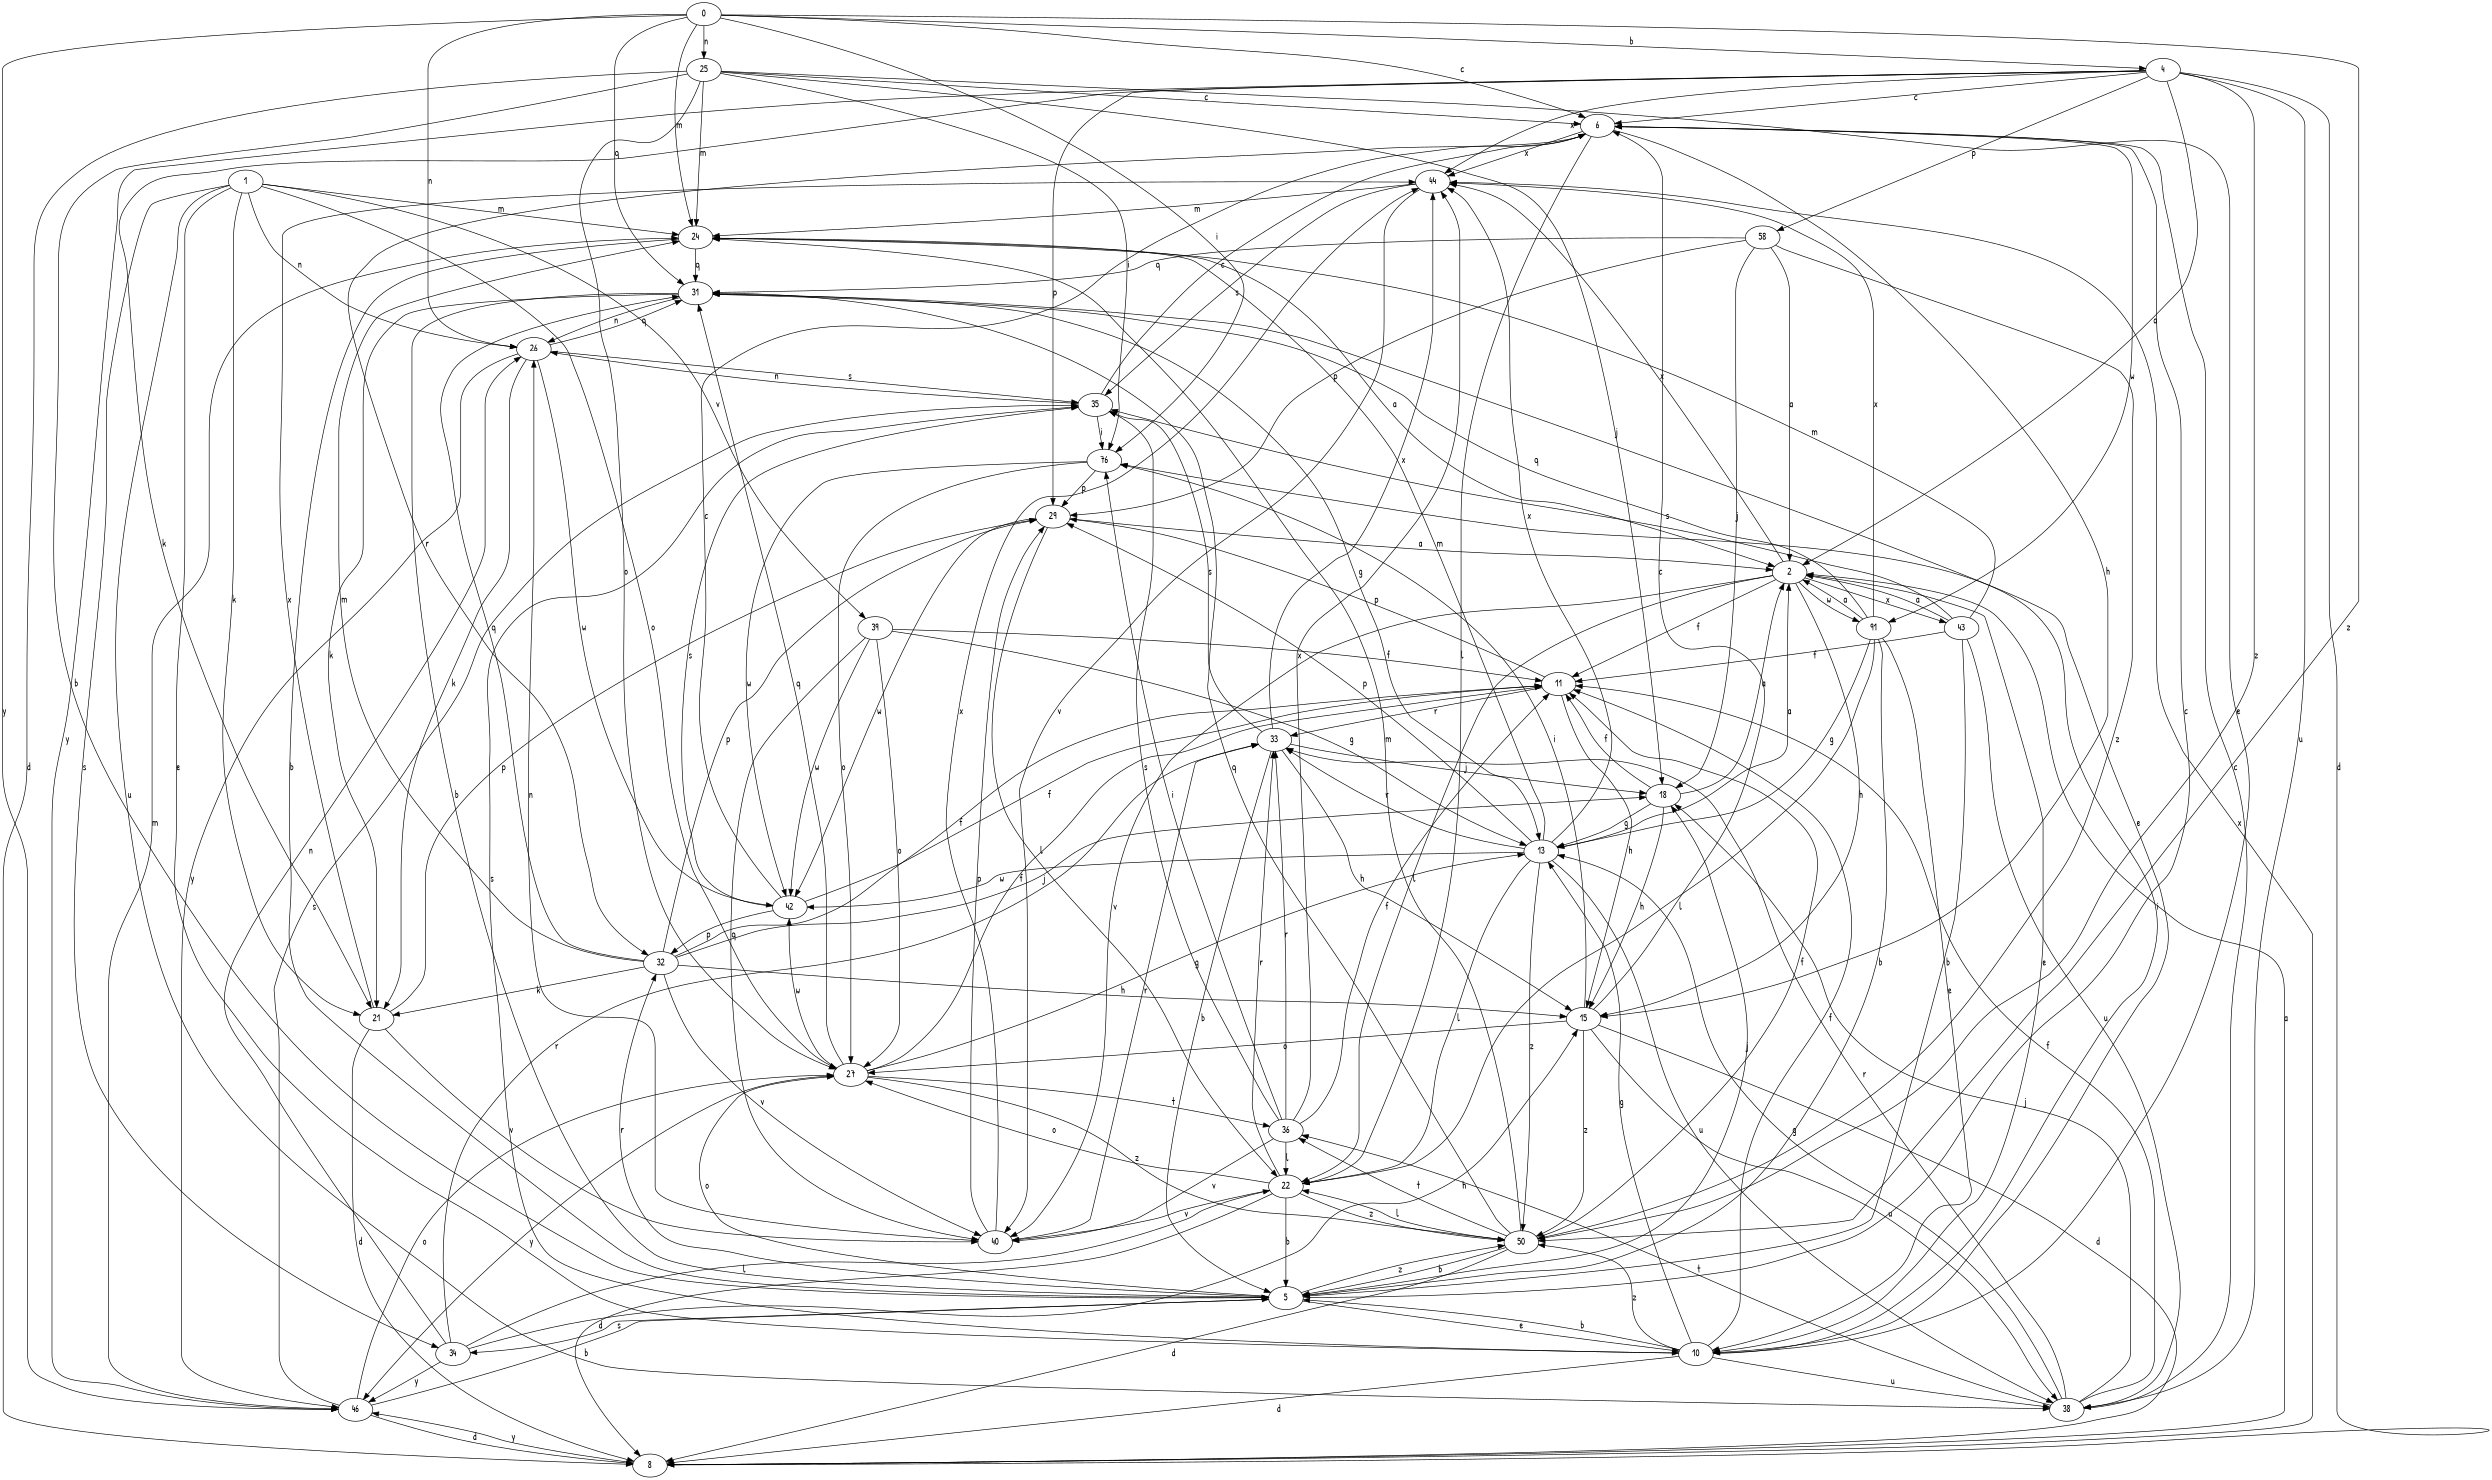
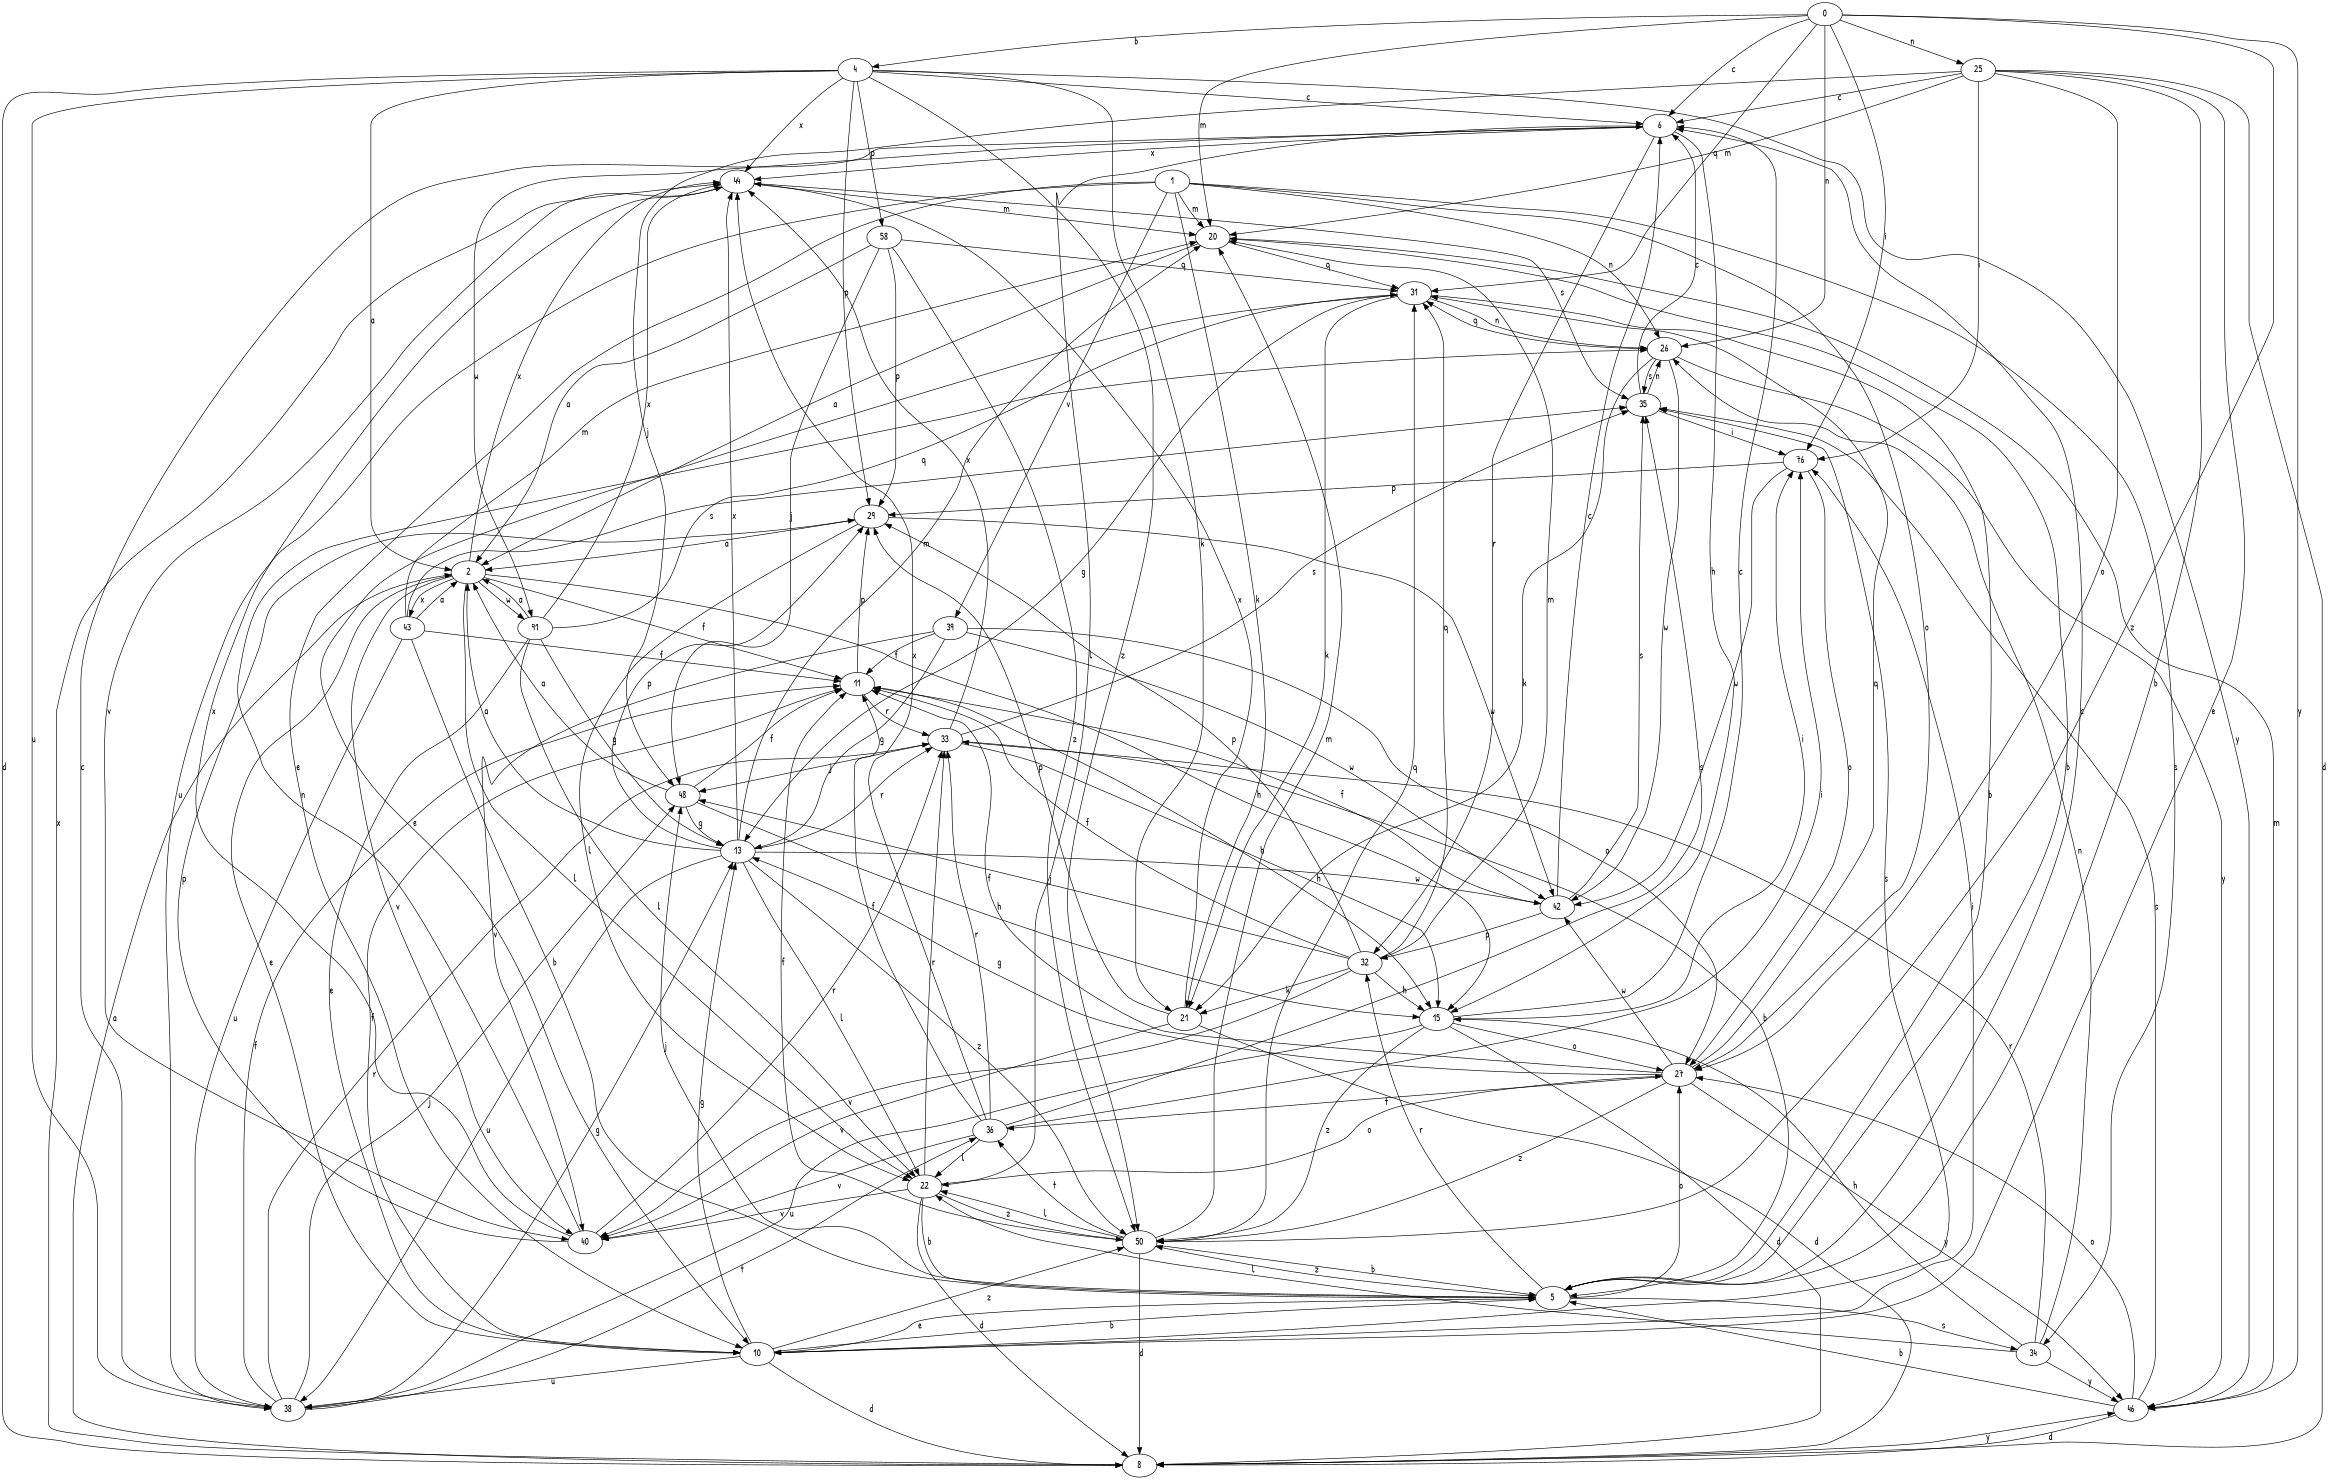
(696, 237) -> (1213, 237)
(1663, 796) -> (683, 796)
(734, 935) -> (495, 935)
(1803, 1117) -> none
